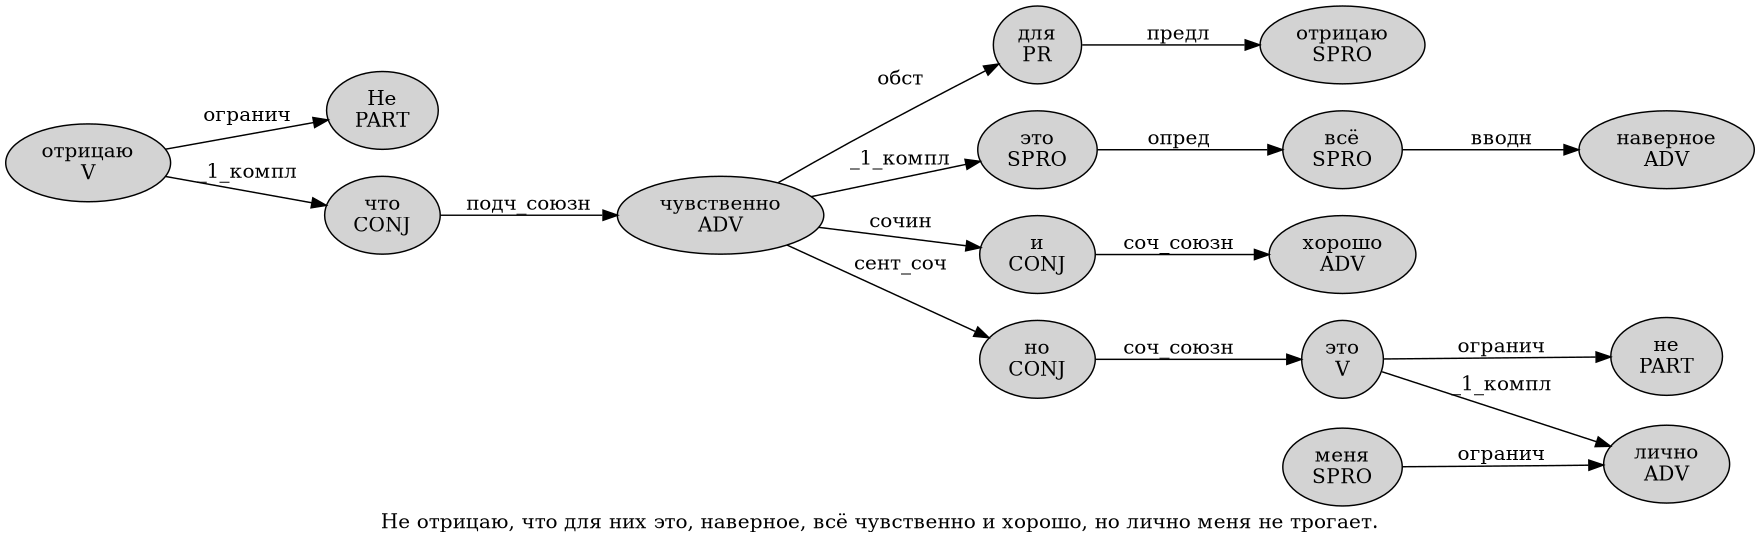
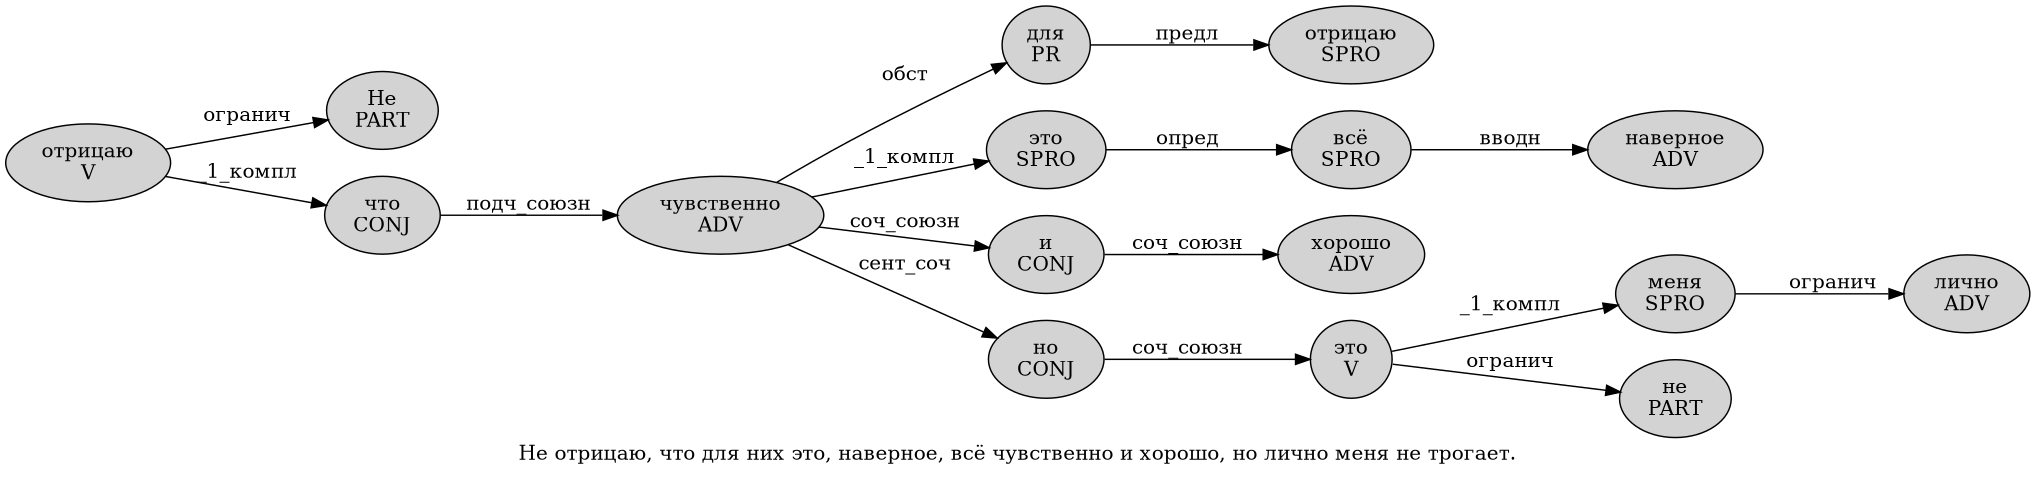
(901, 222) -> (905, 222)
(1489, 407) -> (1498, 330)
